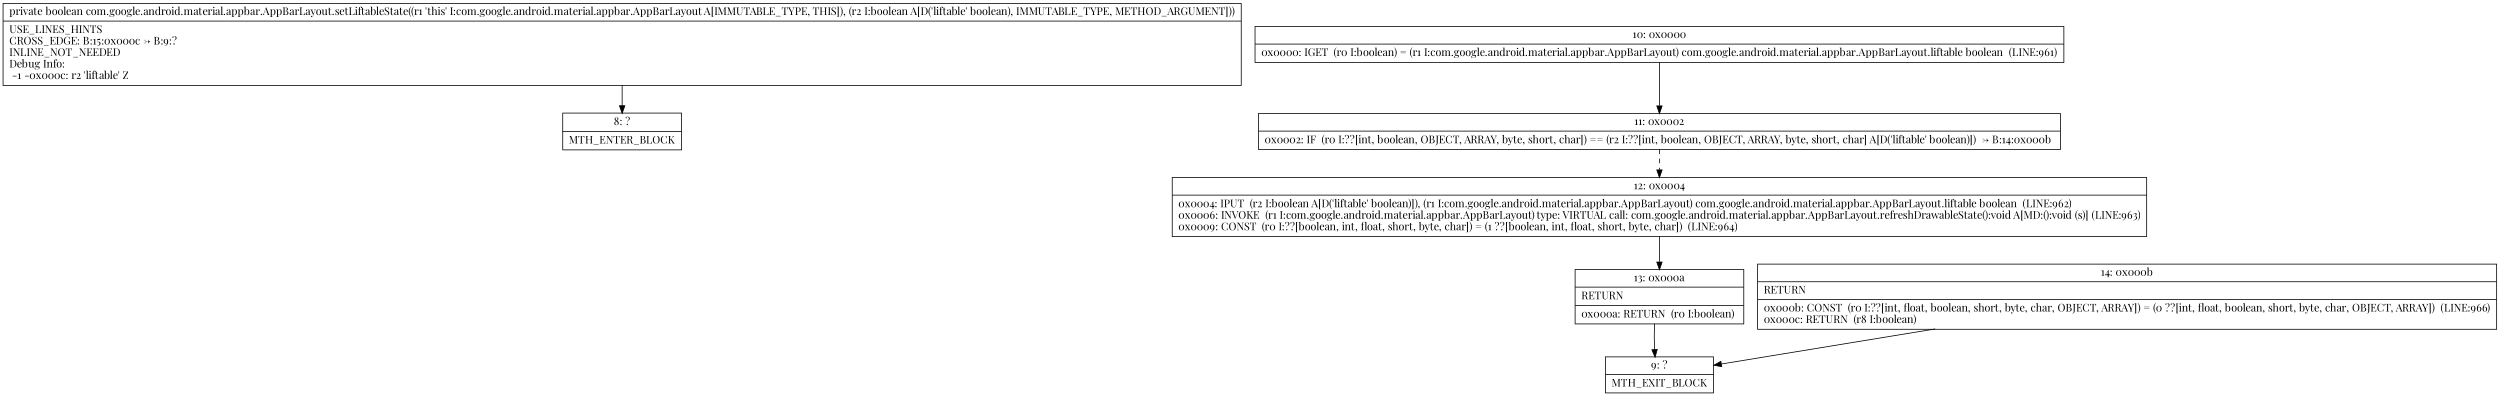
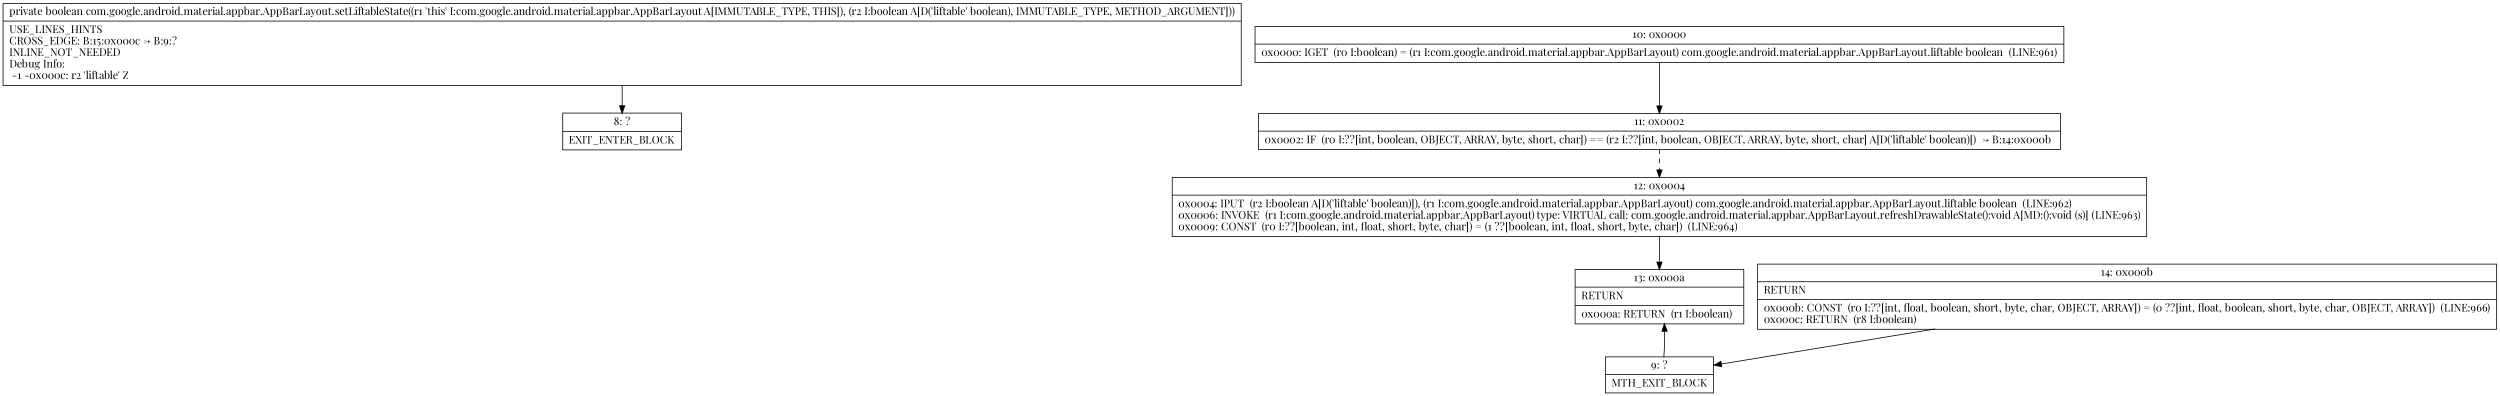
(622, 140) -> (622, 140)
(1659, 314) -> (1658, 314)
(1654, 337) -> (1665, 344)
